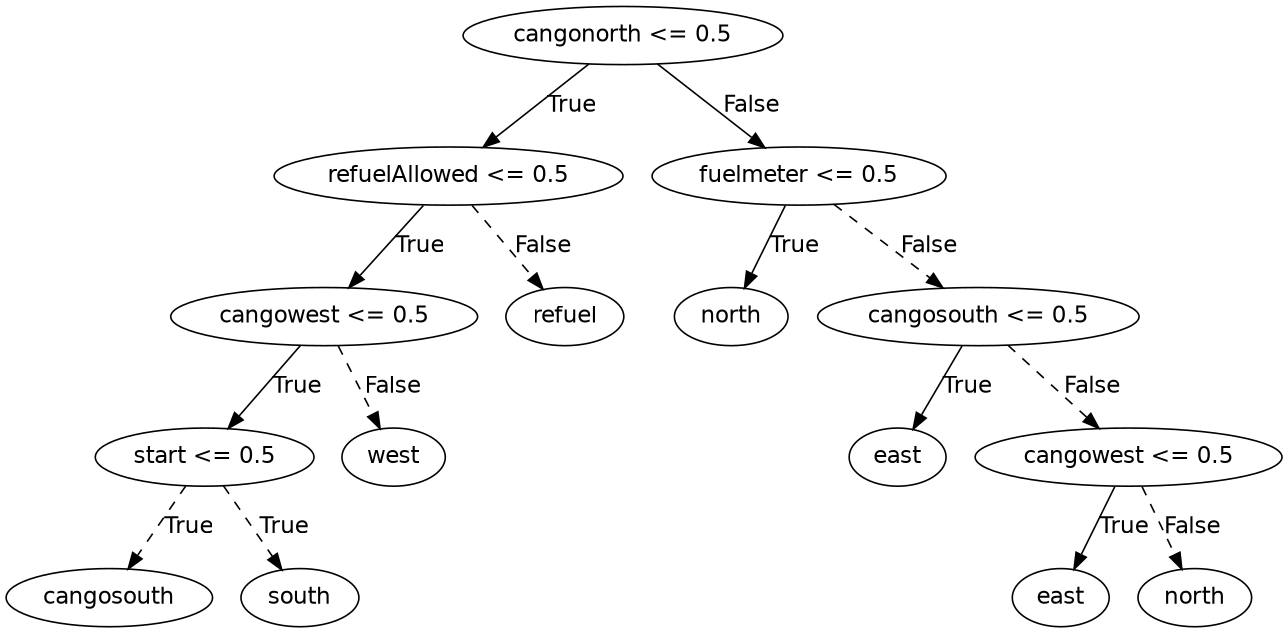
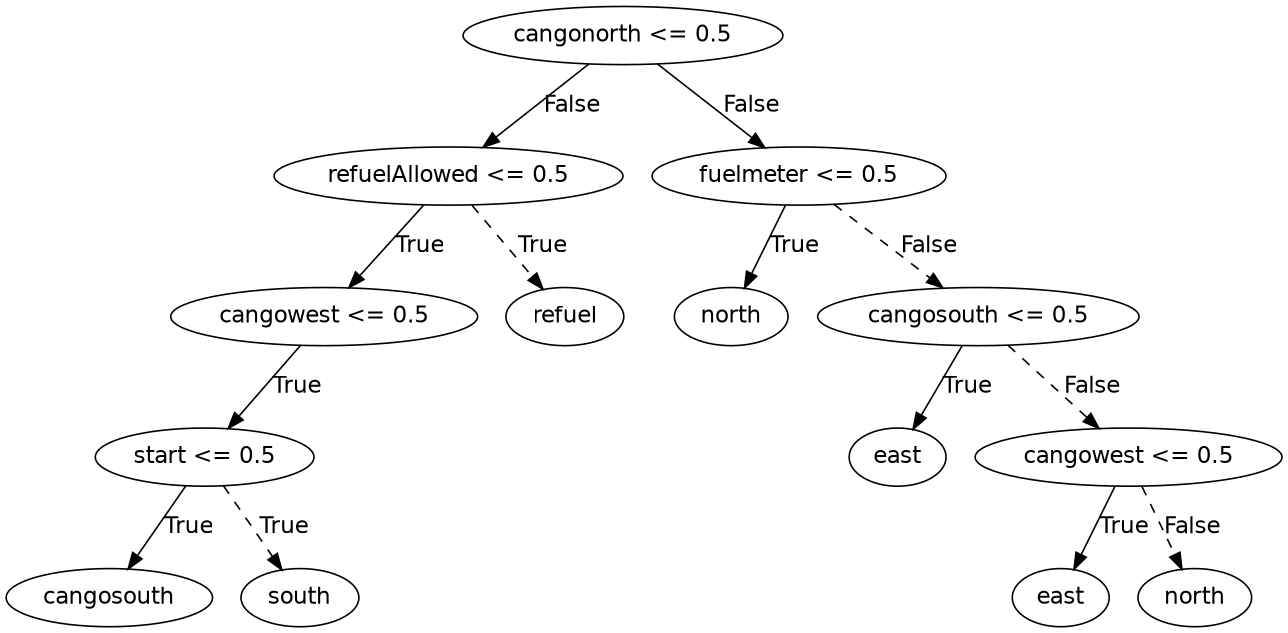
(572, 106) -> (572, 106)
(543, 246) -> (543, 246)
(394, 457) -> none
(162, 520) -> (162, 520)
